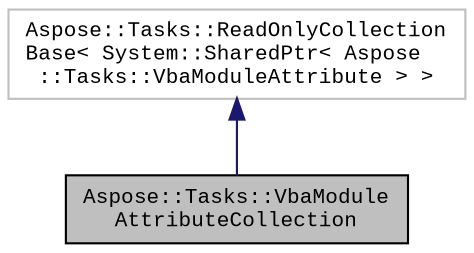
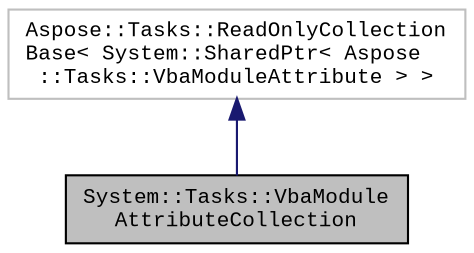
(237, 209) -> (237, 209)
